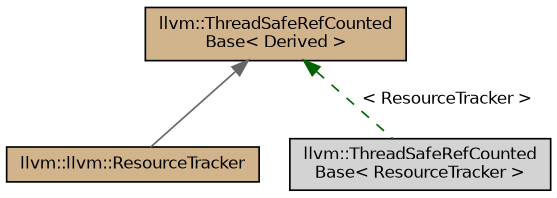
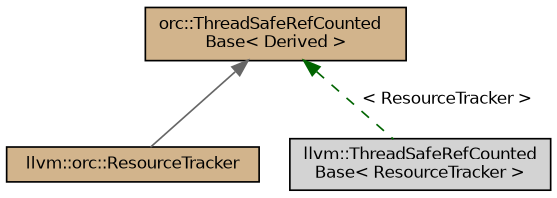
(276, 34) -> (276, 34)
(133, 164) -> (133, 164)
